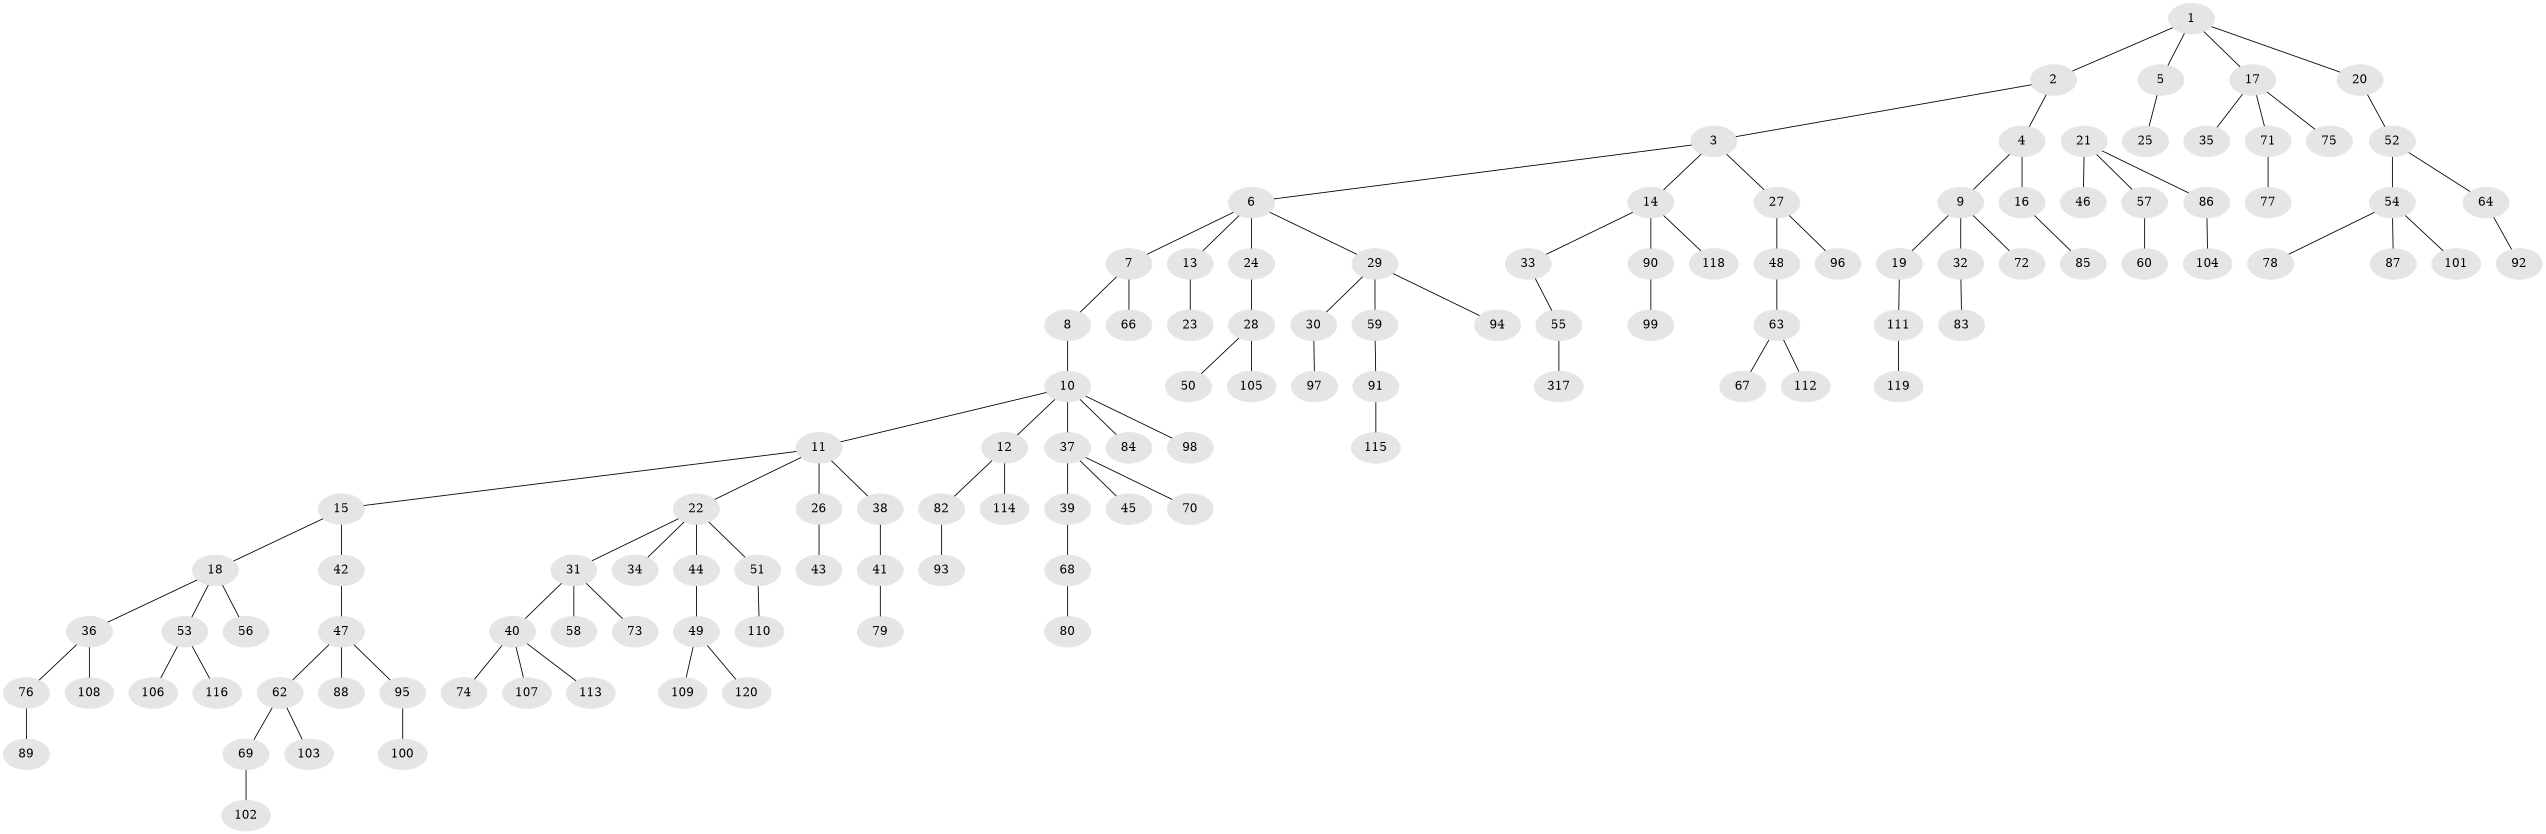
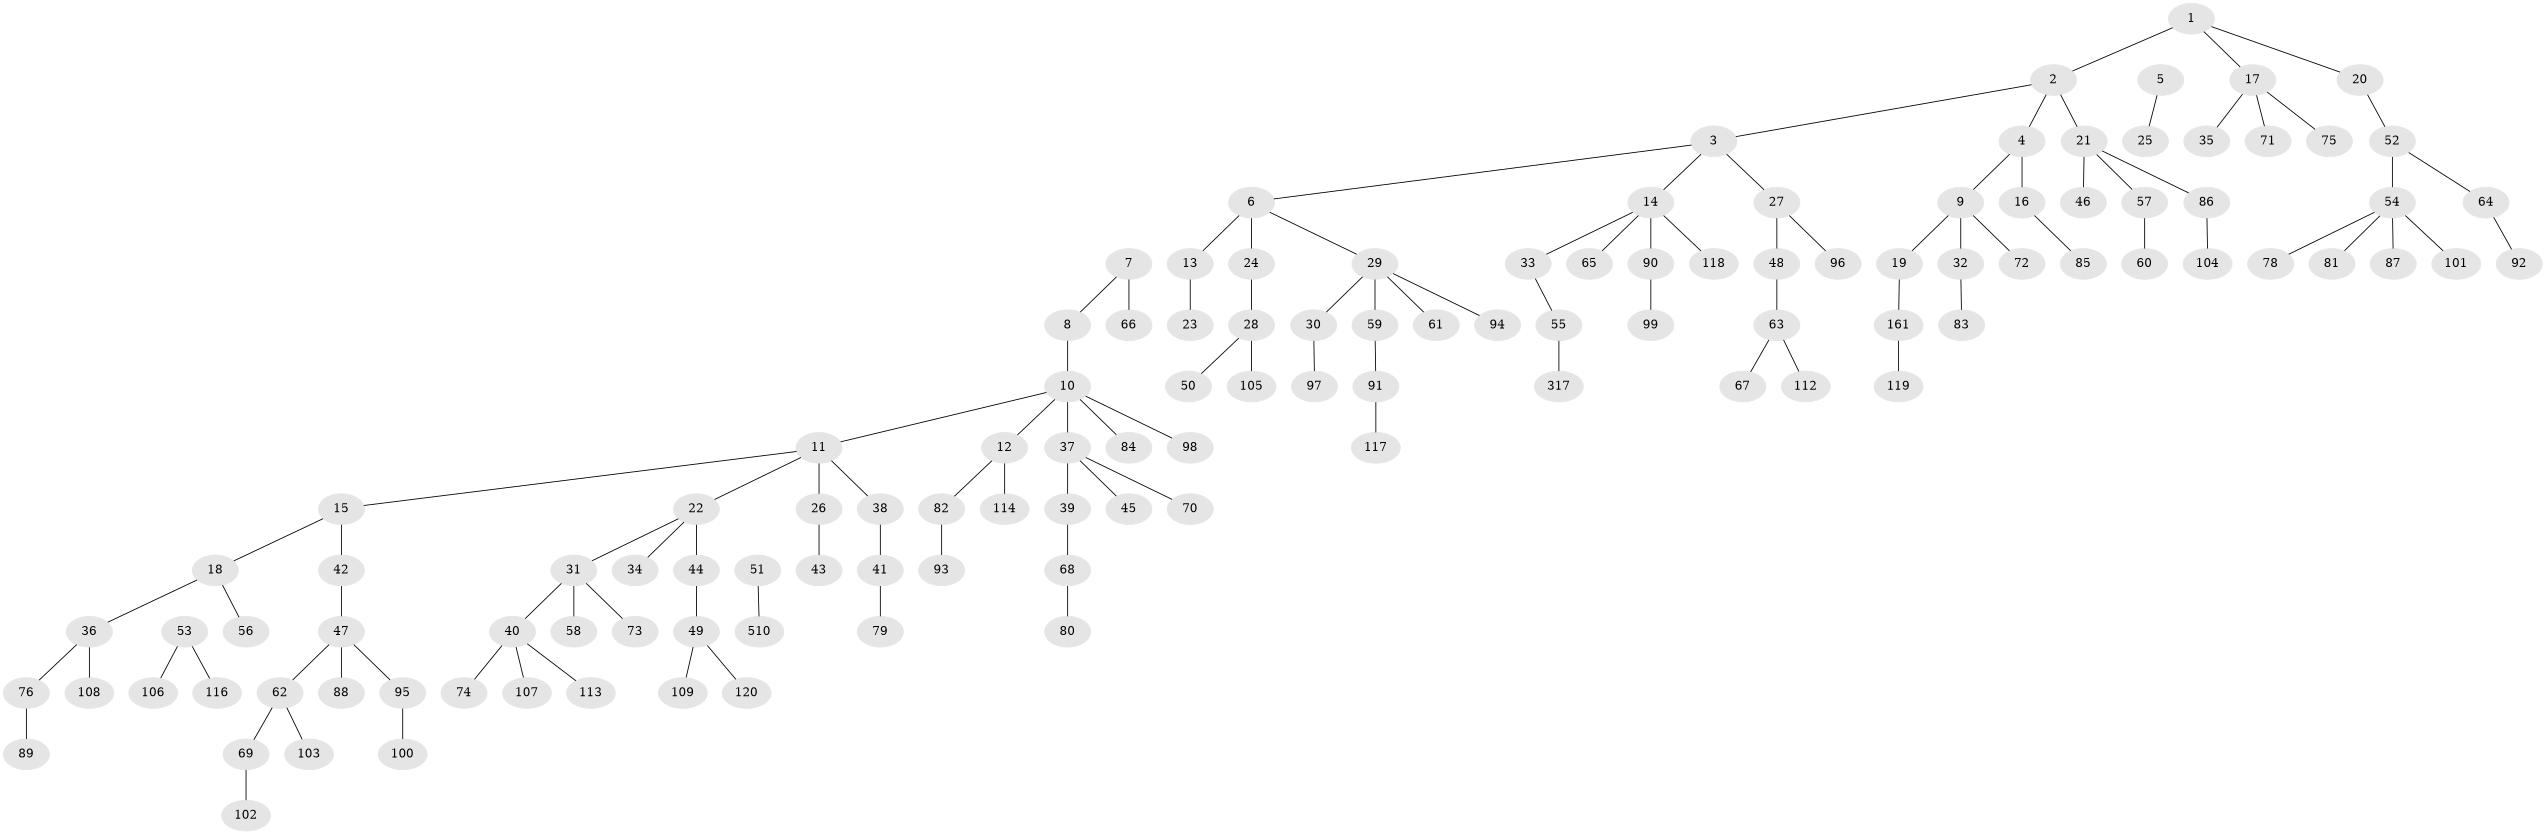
(2176, 49) -> none
none -> (2069, 111)
(2268, 203) -> none
(1190, 233) -> none
none -> (1590, 264)
none -> (2332, 264)
none -> (1436, 325)
(1899, 325) -> (1899, 325)
(1376, 448) -> (1376, 448)
(727, 540) -> none
(200, 601) -> none
(759, 632) -> (759, 632)
